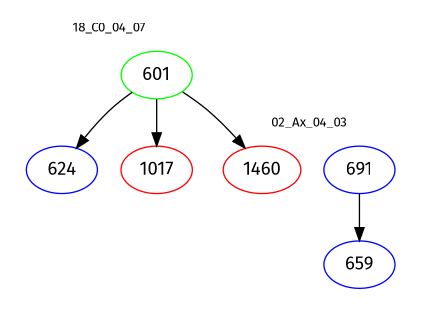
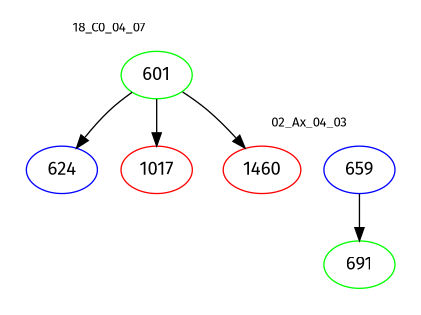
(359, 170) -> (359, 265)
(359, 211) -> (359, 211)
